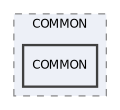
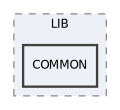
(60, 25) -> (60, 25)
